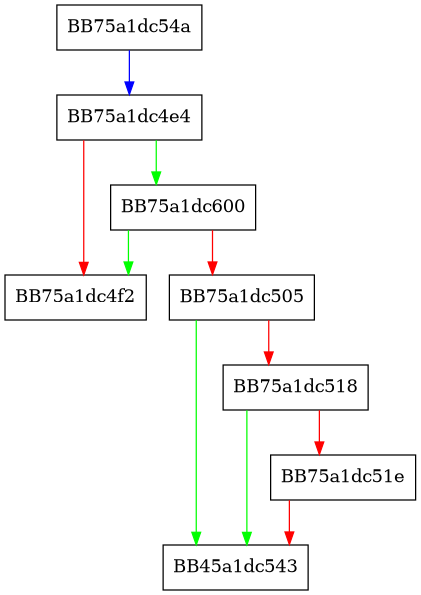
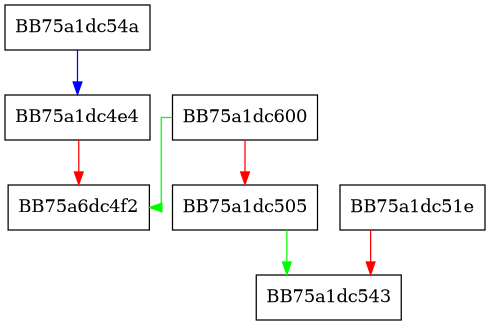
(156, 156) -> none
(76, 298) -> (79, 208)
(296, 388) -> none
(236, 568) -> (329, 298)
